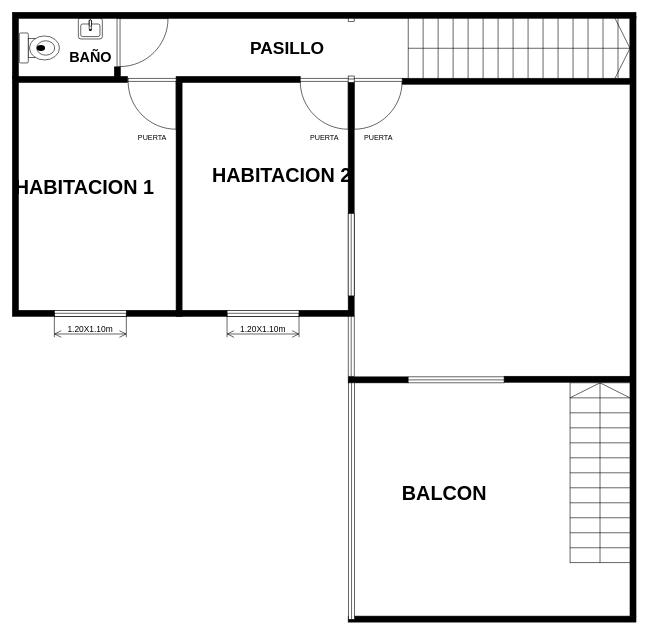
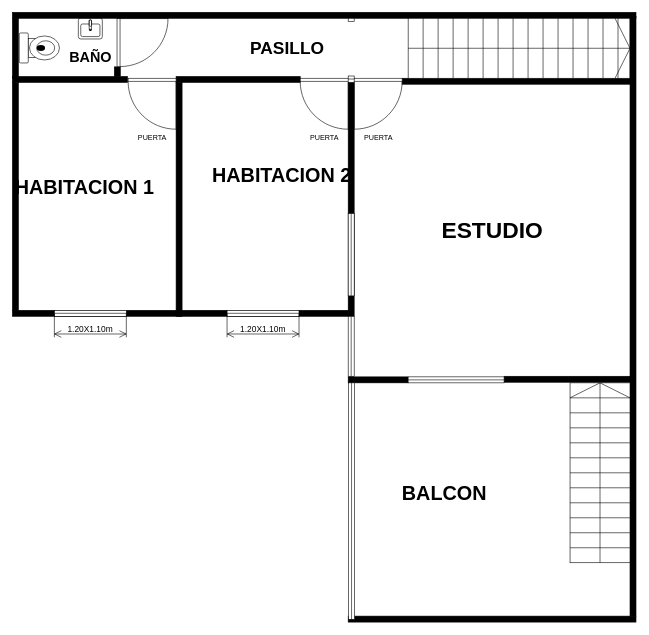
none -> (492, 231)
